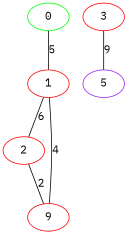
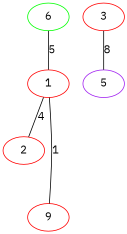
(48, 17) -> (48, 17)
(107, 50) -> (107, 50)
(41, 117) -> (41, 117)
(56, 151) -> (56, 151)
(36, 184) -> none
